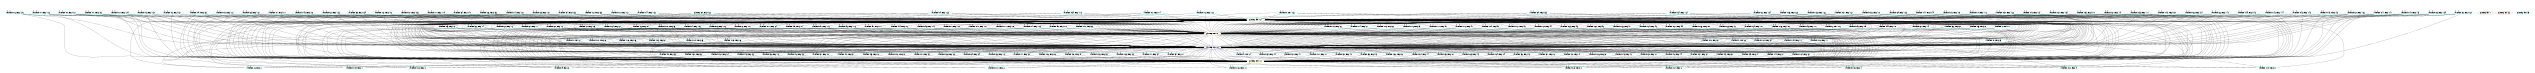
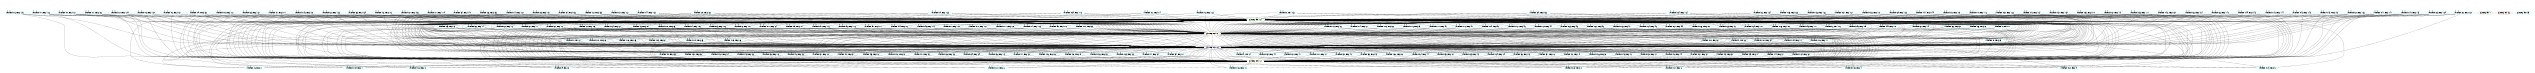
(703, 13) -> (703, 13)
